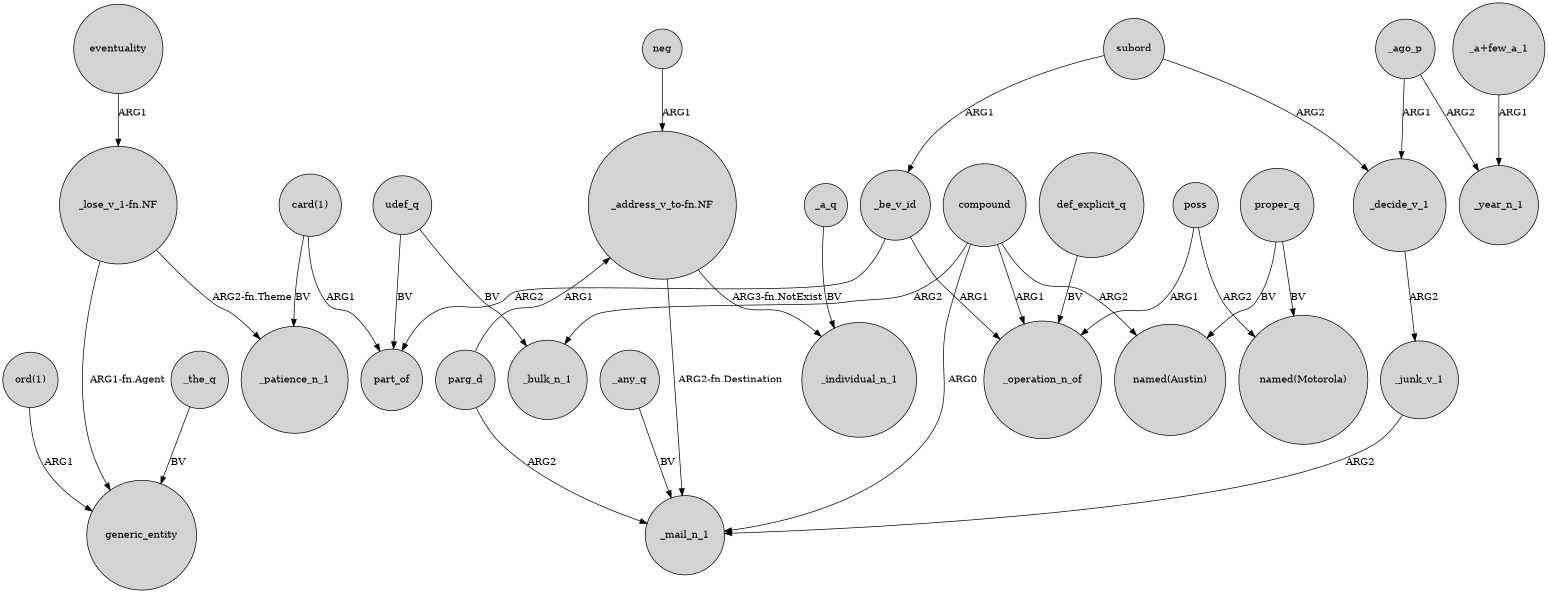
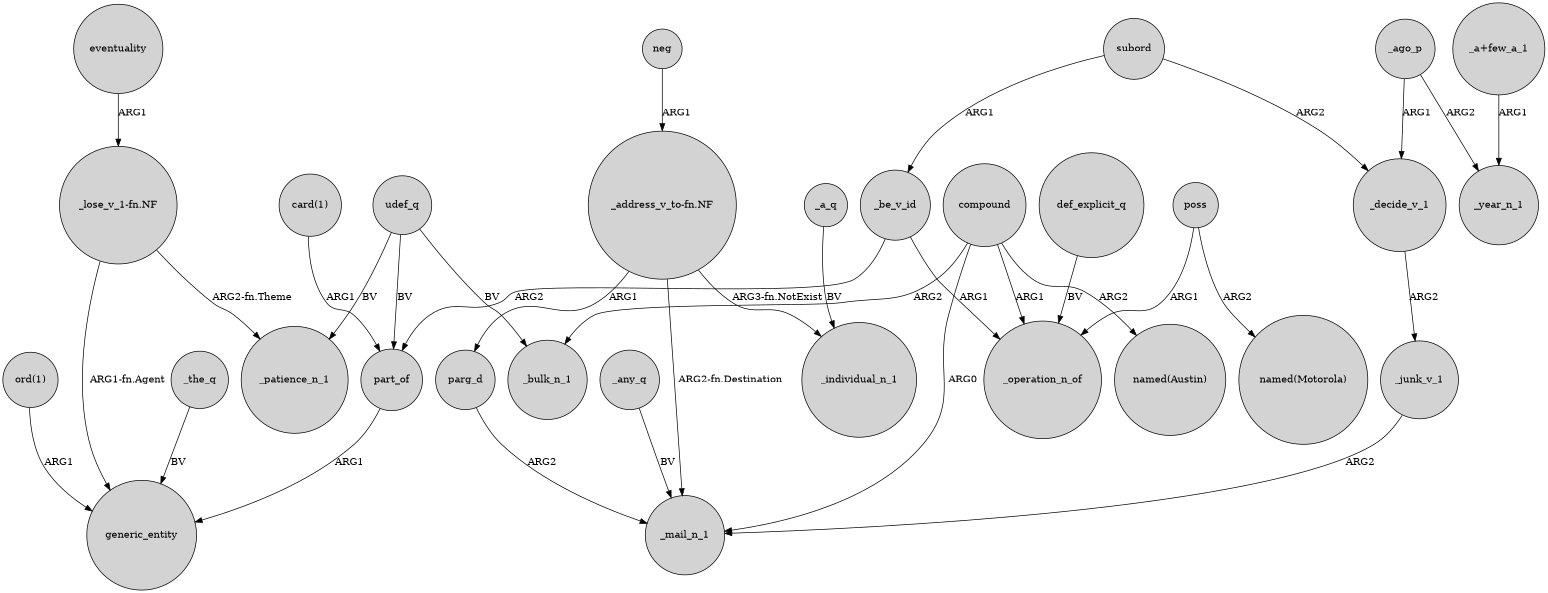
(1277, 205) -> none
(297, 277) -> (366, 285)
(536, 306) -> (552, 309)
none -> (302, 480)
